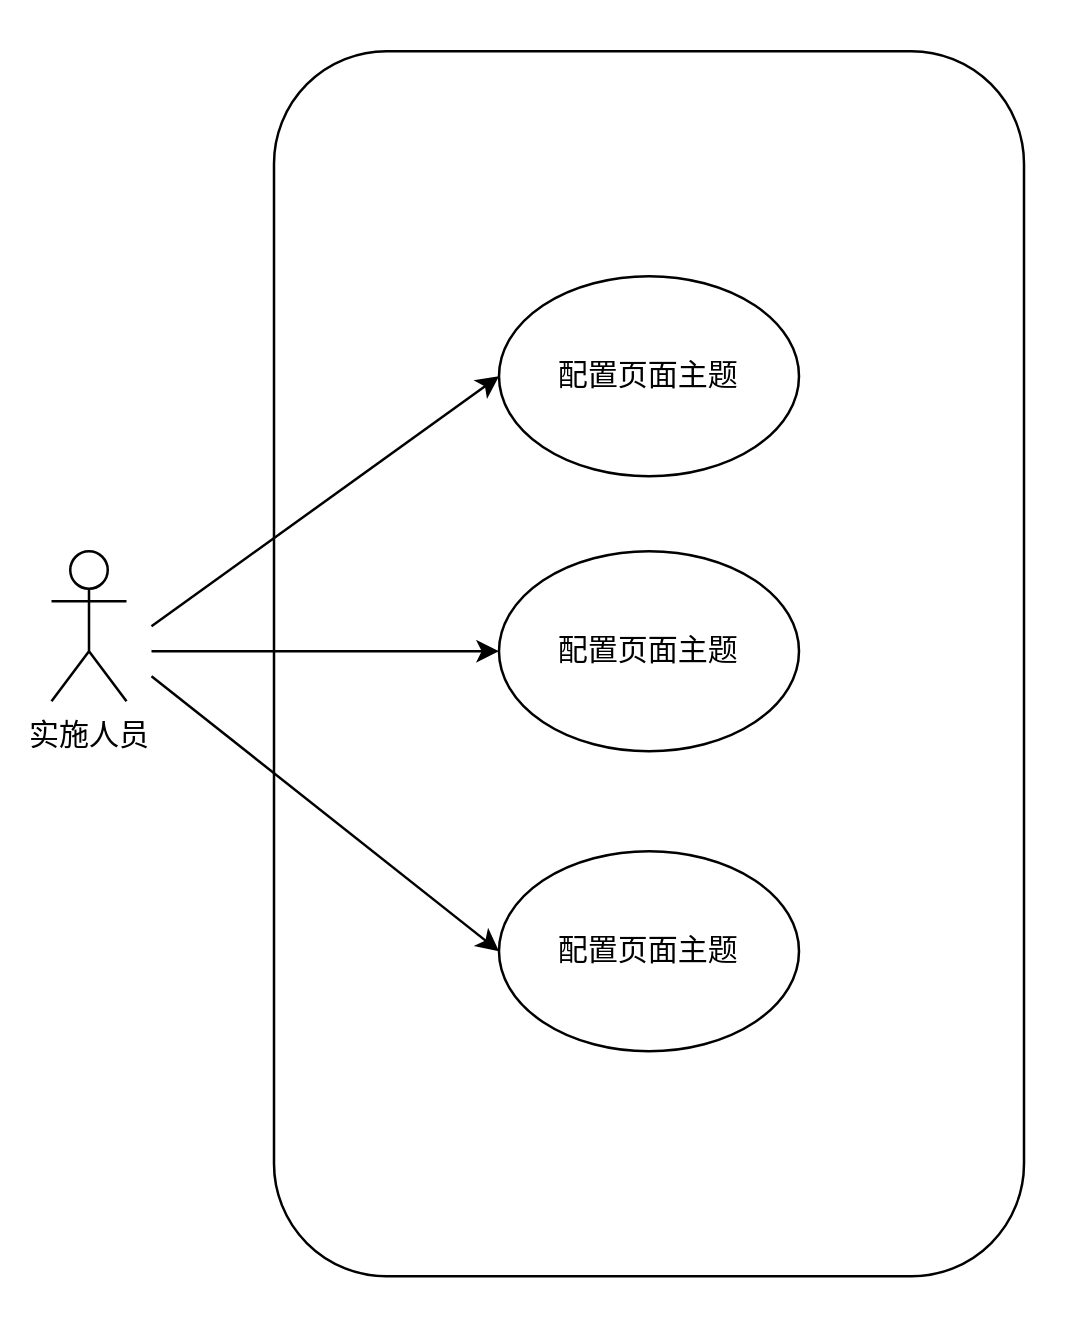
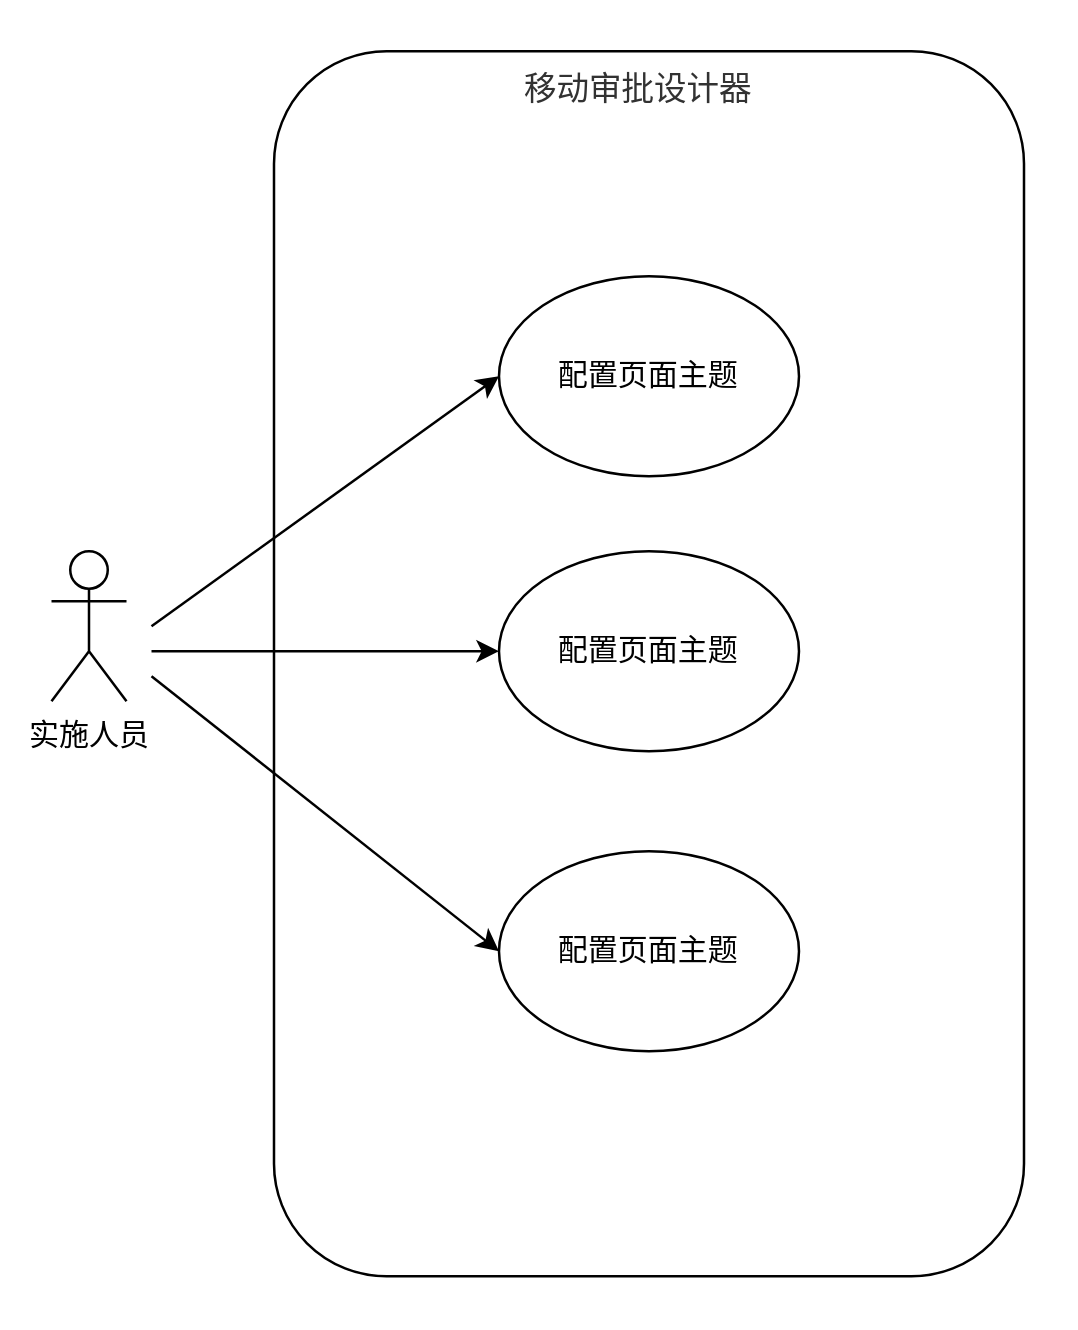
none -> (639, 89)
